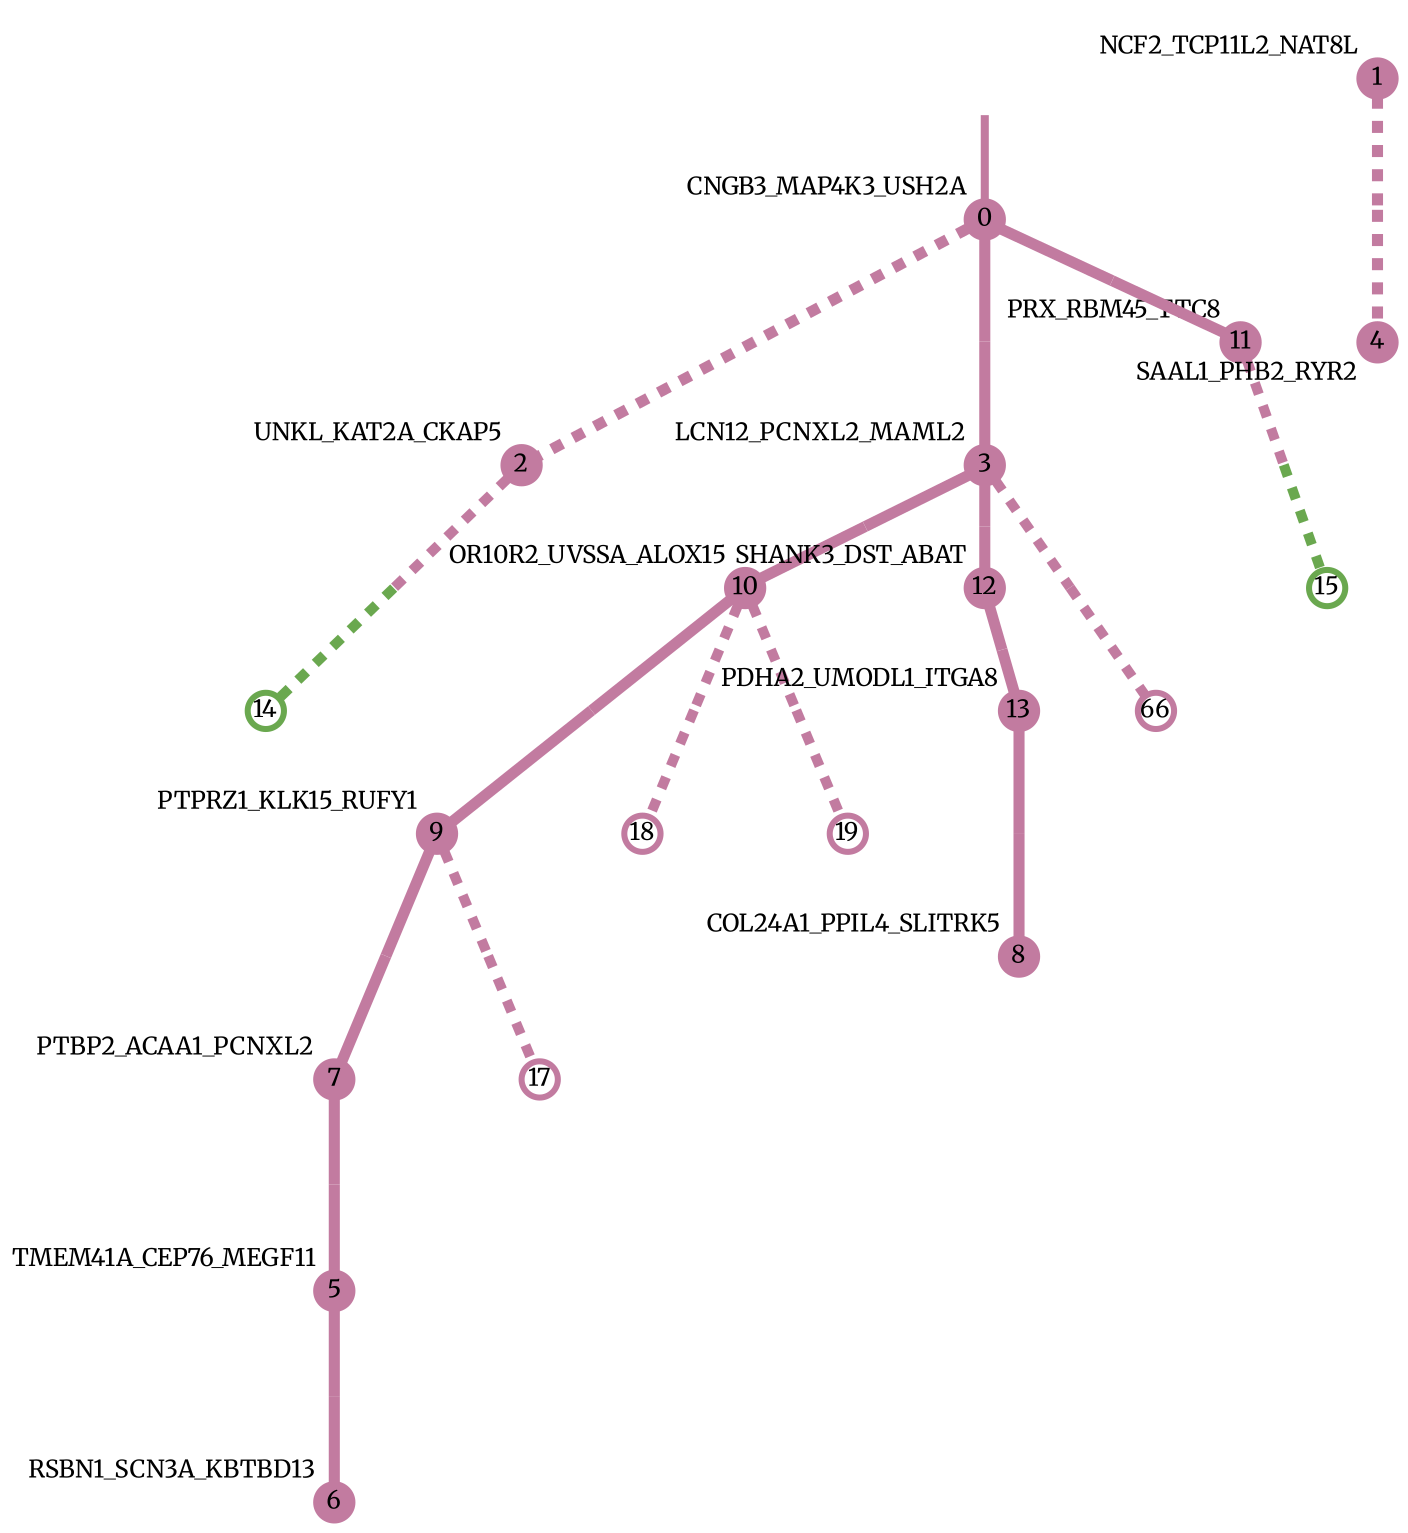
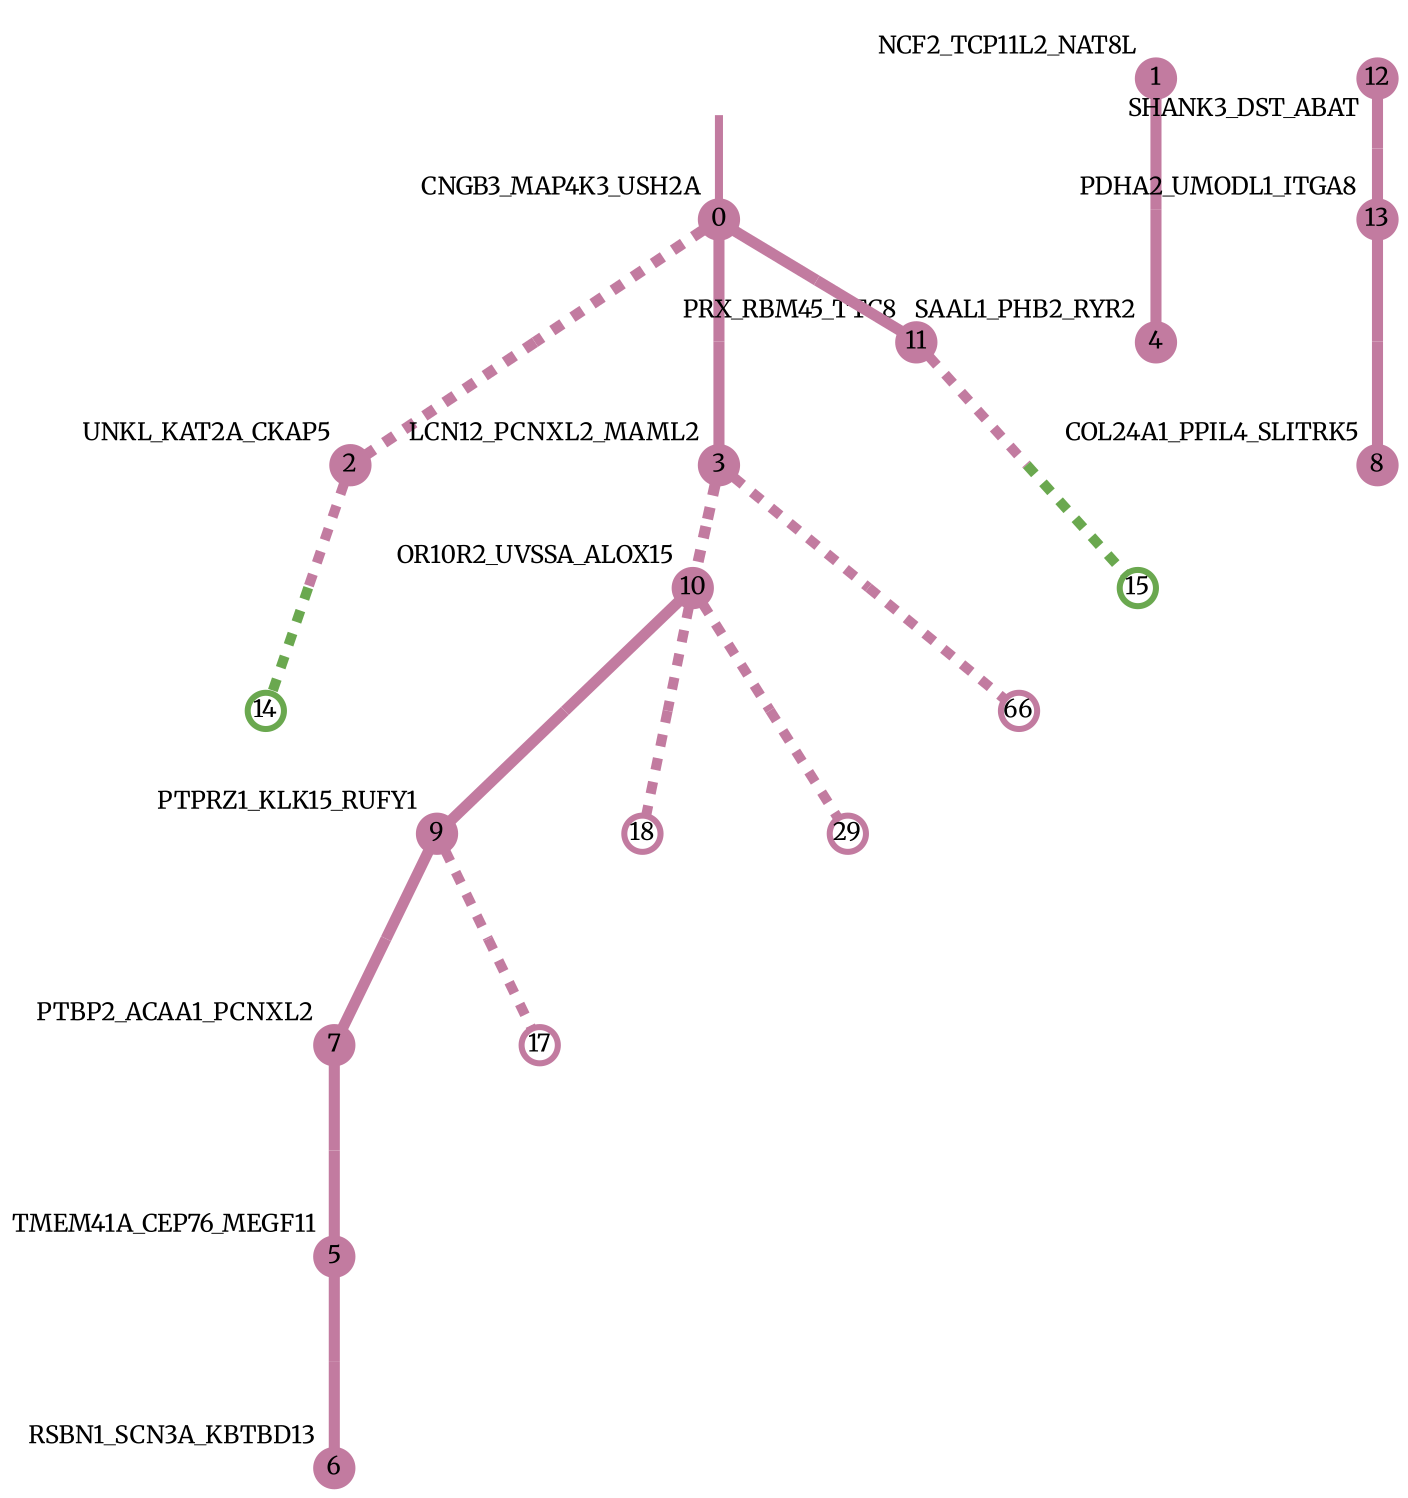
(1378, 210) -> (1156, 210)
(985, 526) -> none
(865, 527) -> (706, 526)
(848, 834) -> (848, 834)
